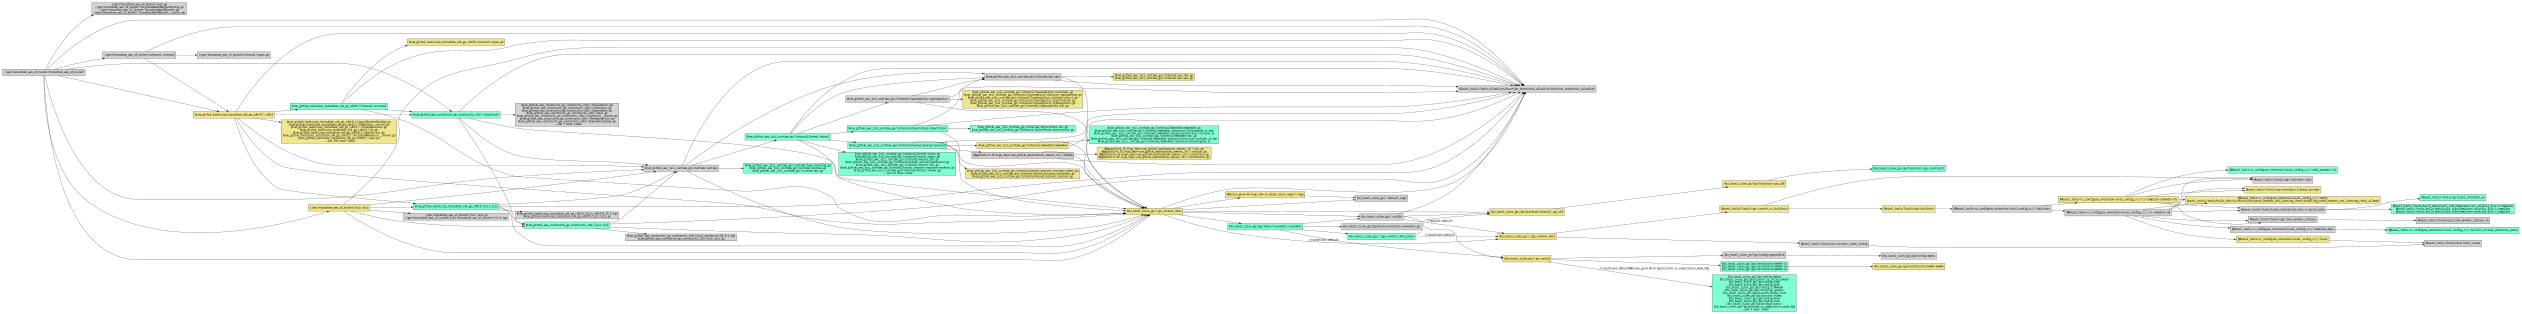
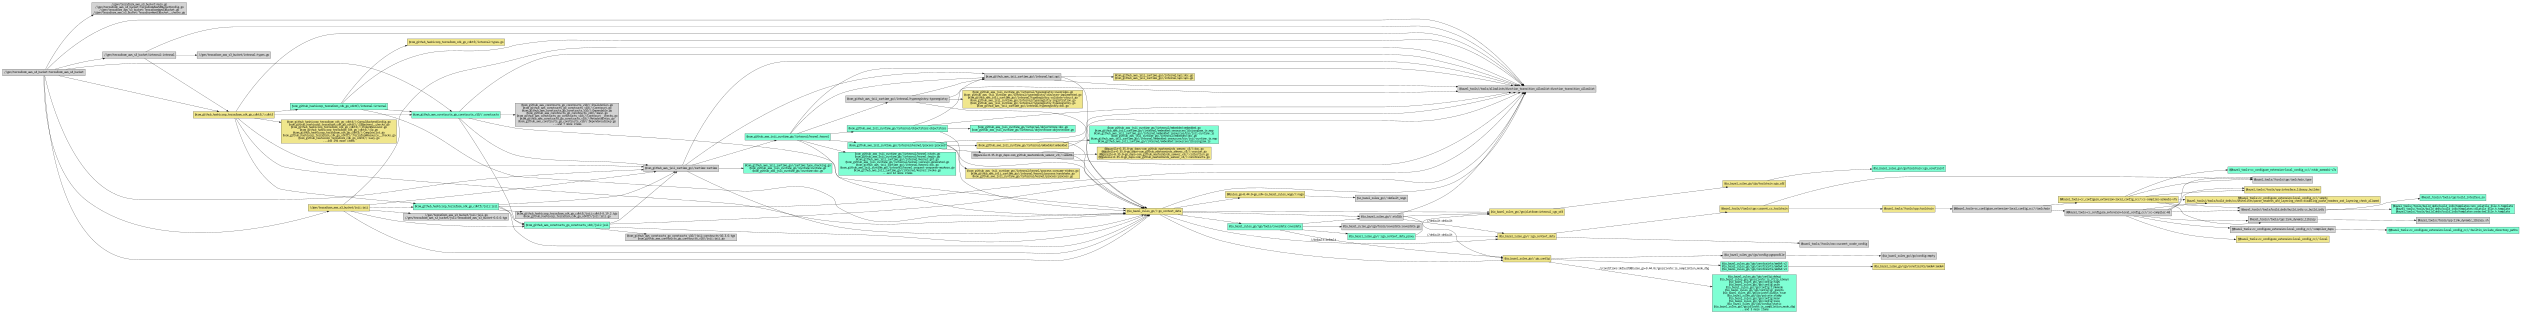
(1268, 205) -> (1327, 257)
(1440, 235) -> (1440, 235)
(1323, 240) -> (1323, 240)
(2453, 243) -> none
